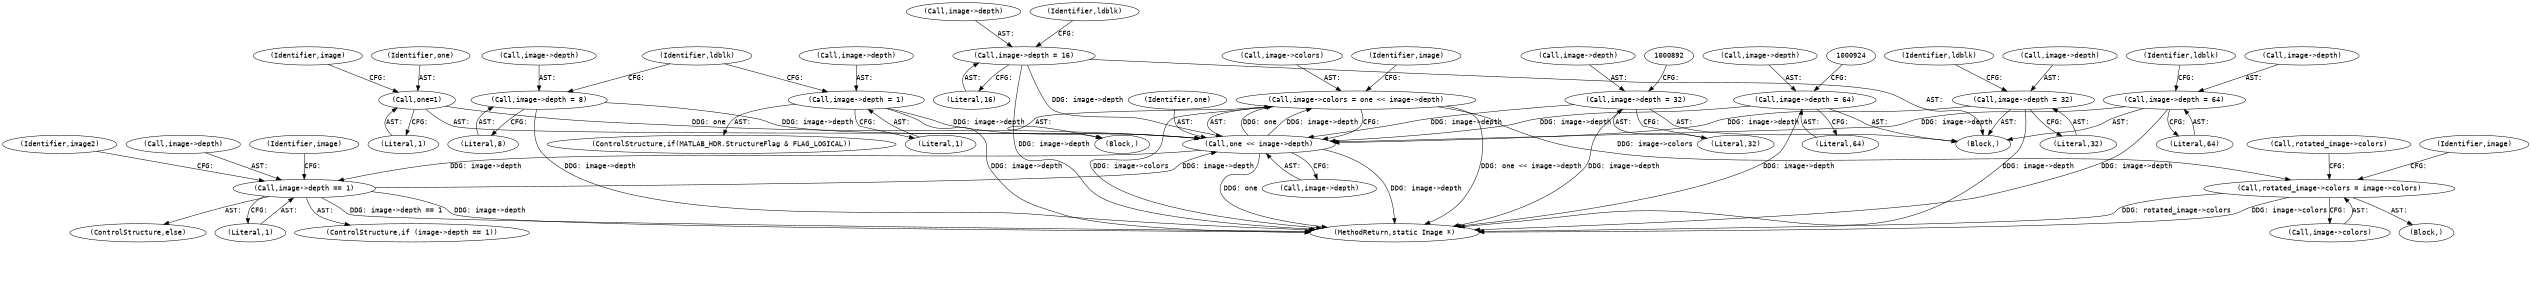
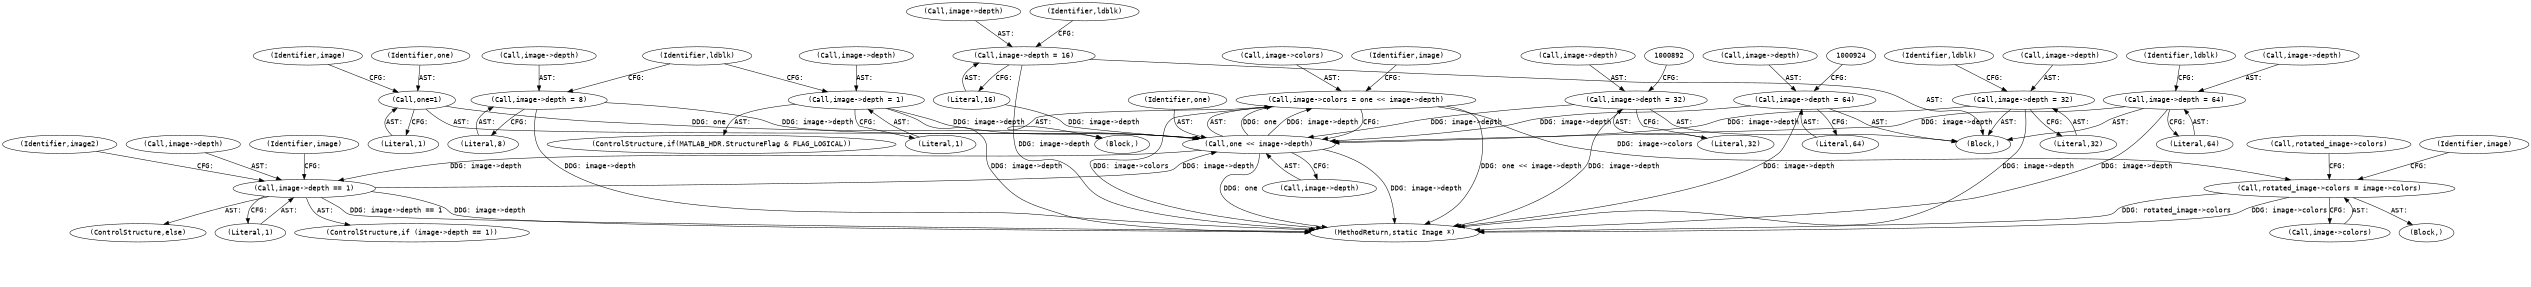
(1109, 117) -> (1092, 129)
